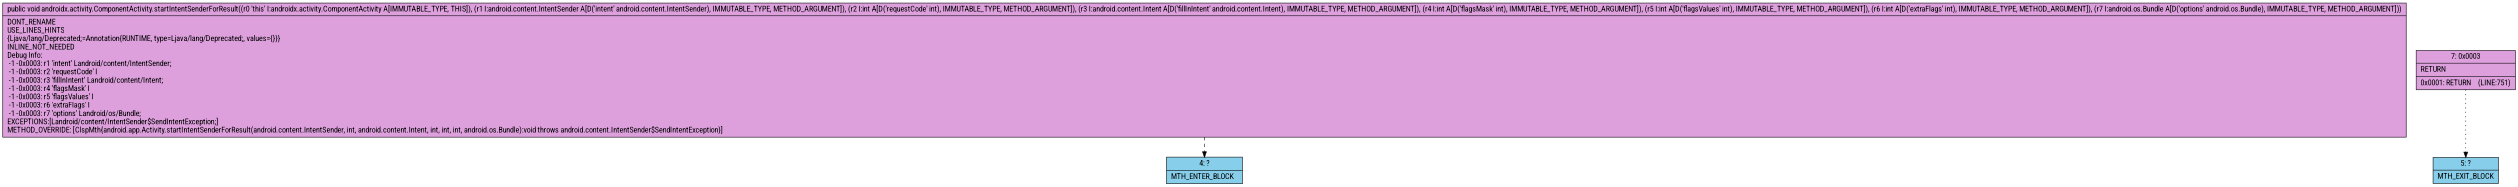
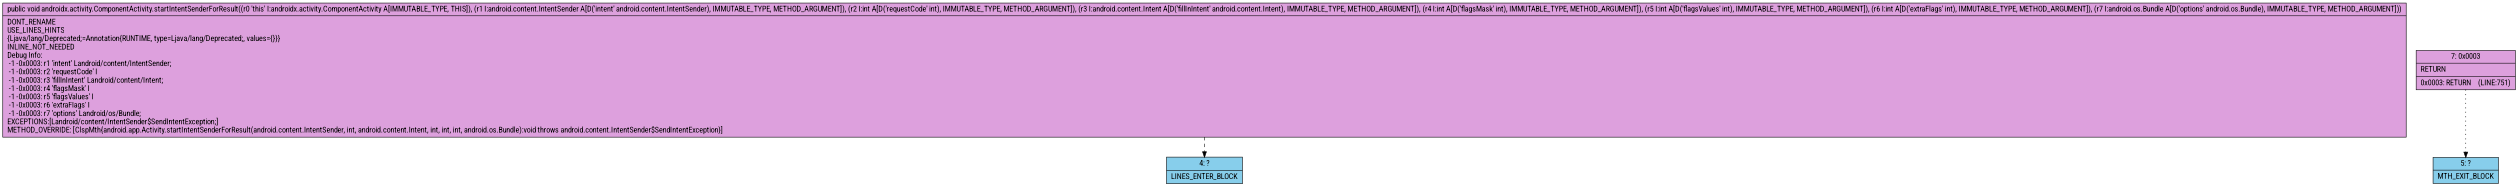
(2466, 83) -> (2466, 83)
(1203, 177) -> (1204, 177)
